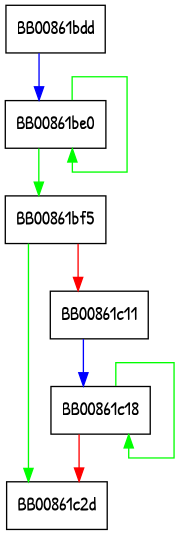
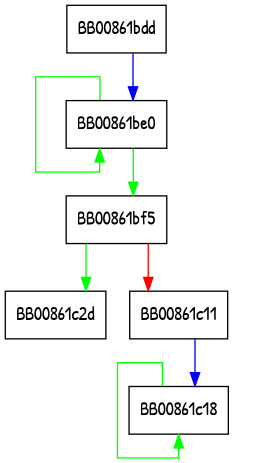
(79, 451) -> none
